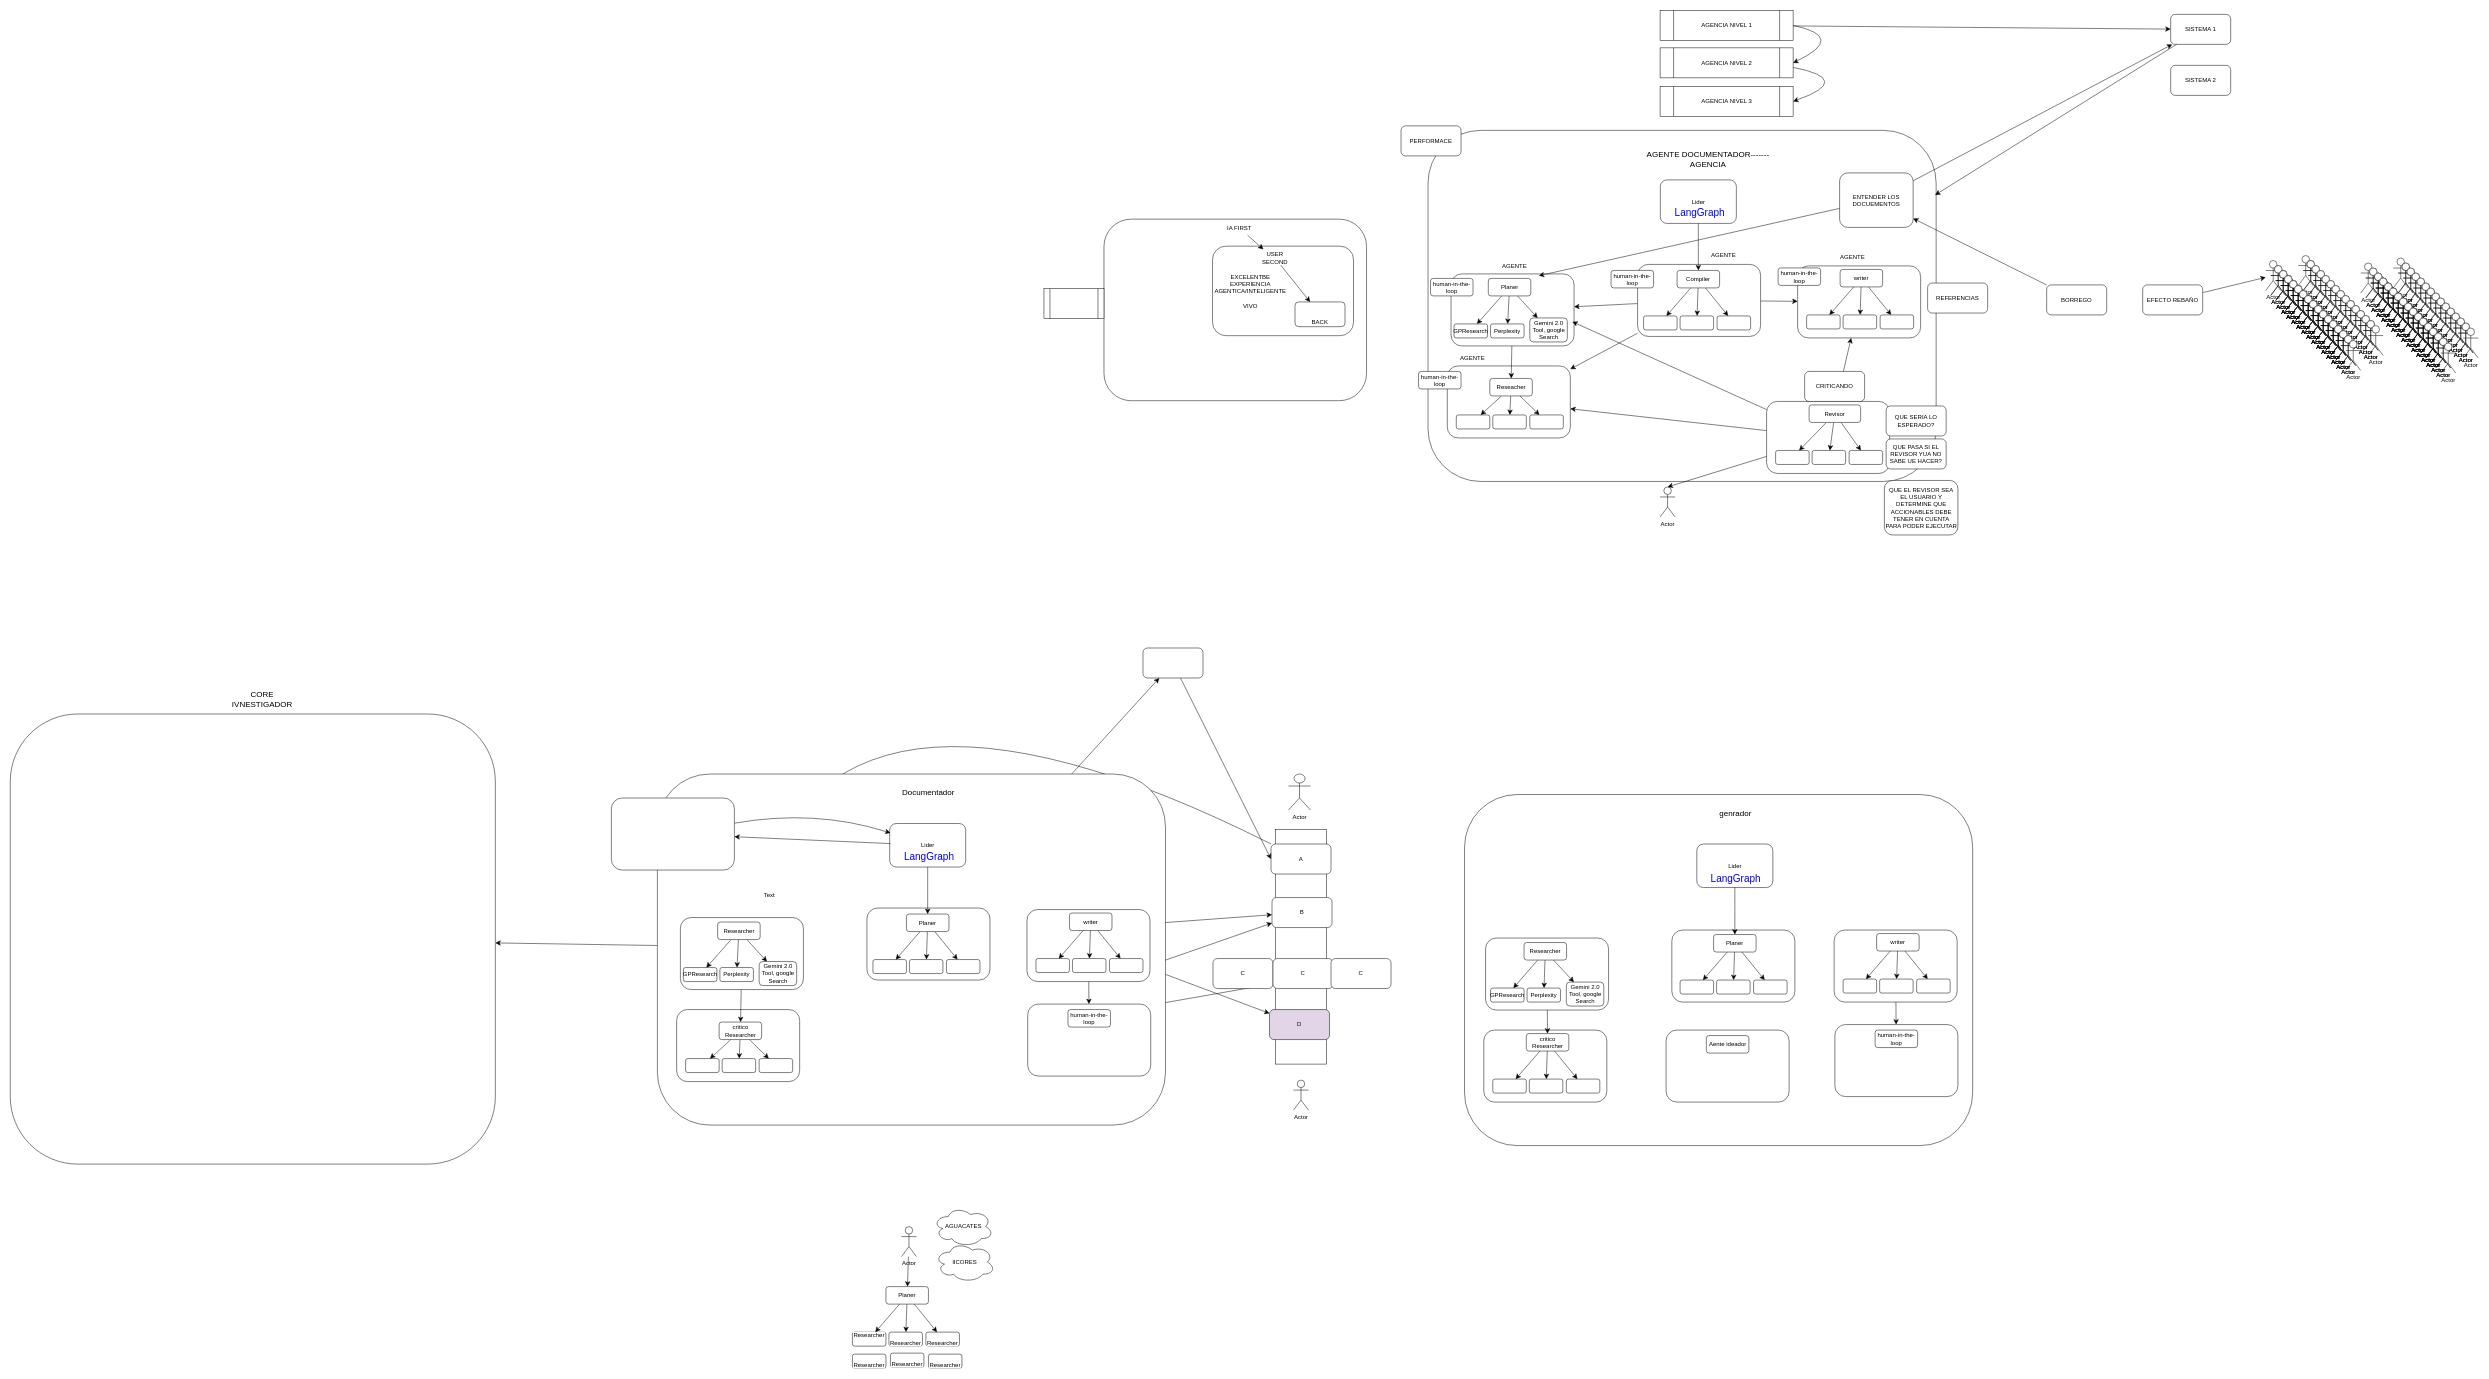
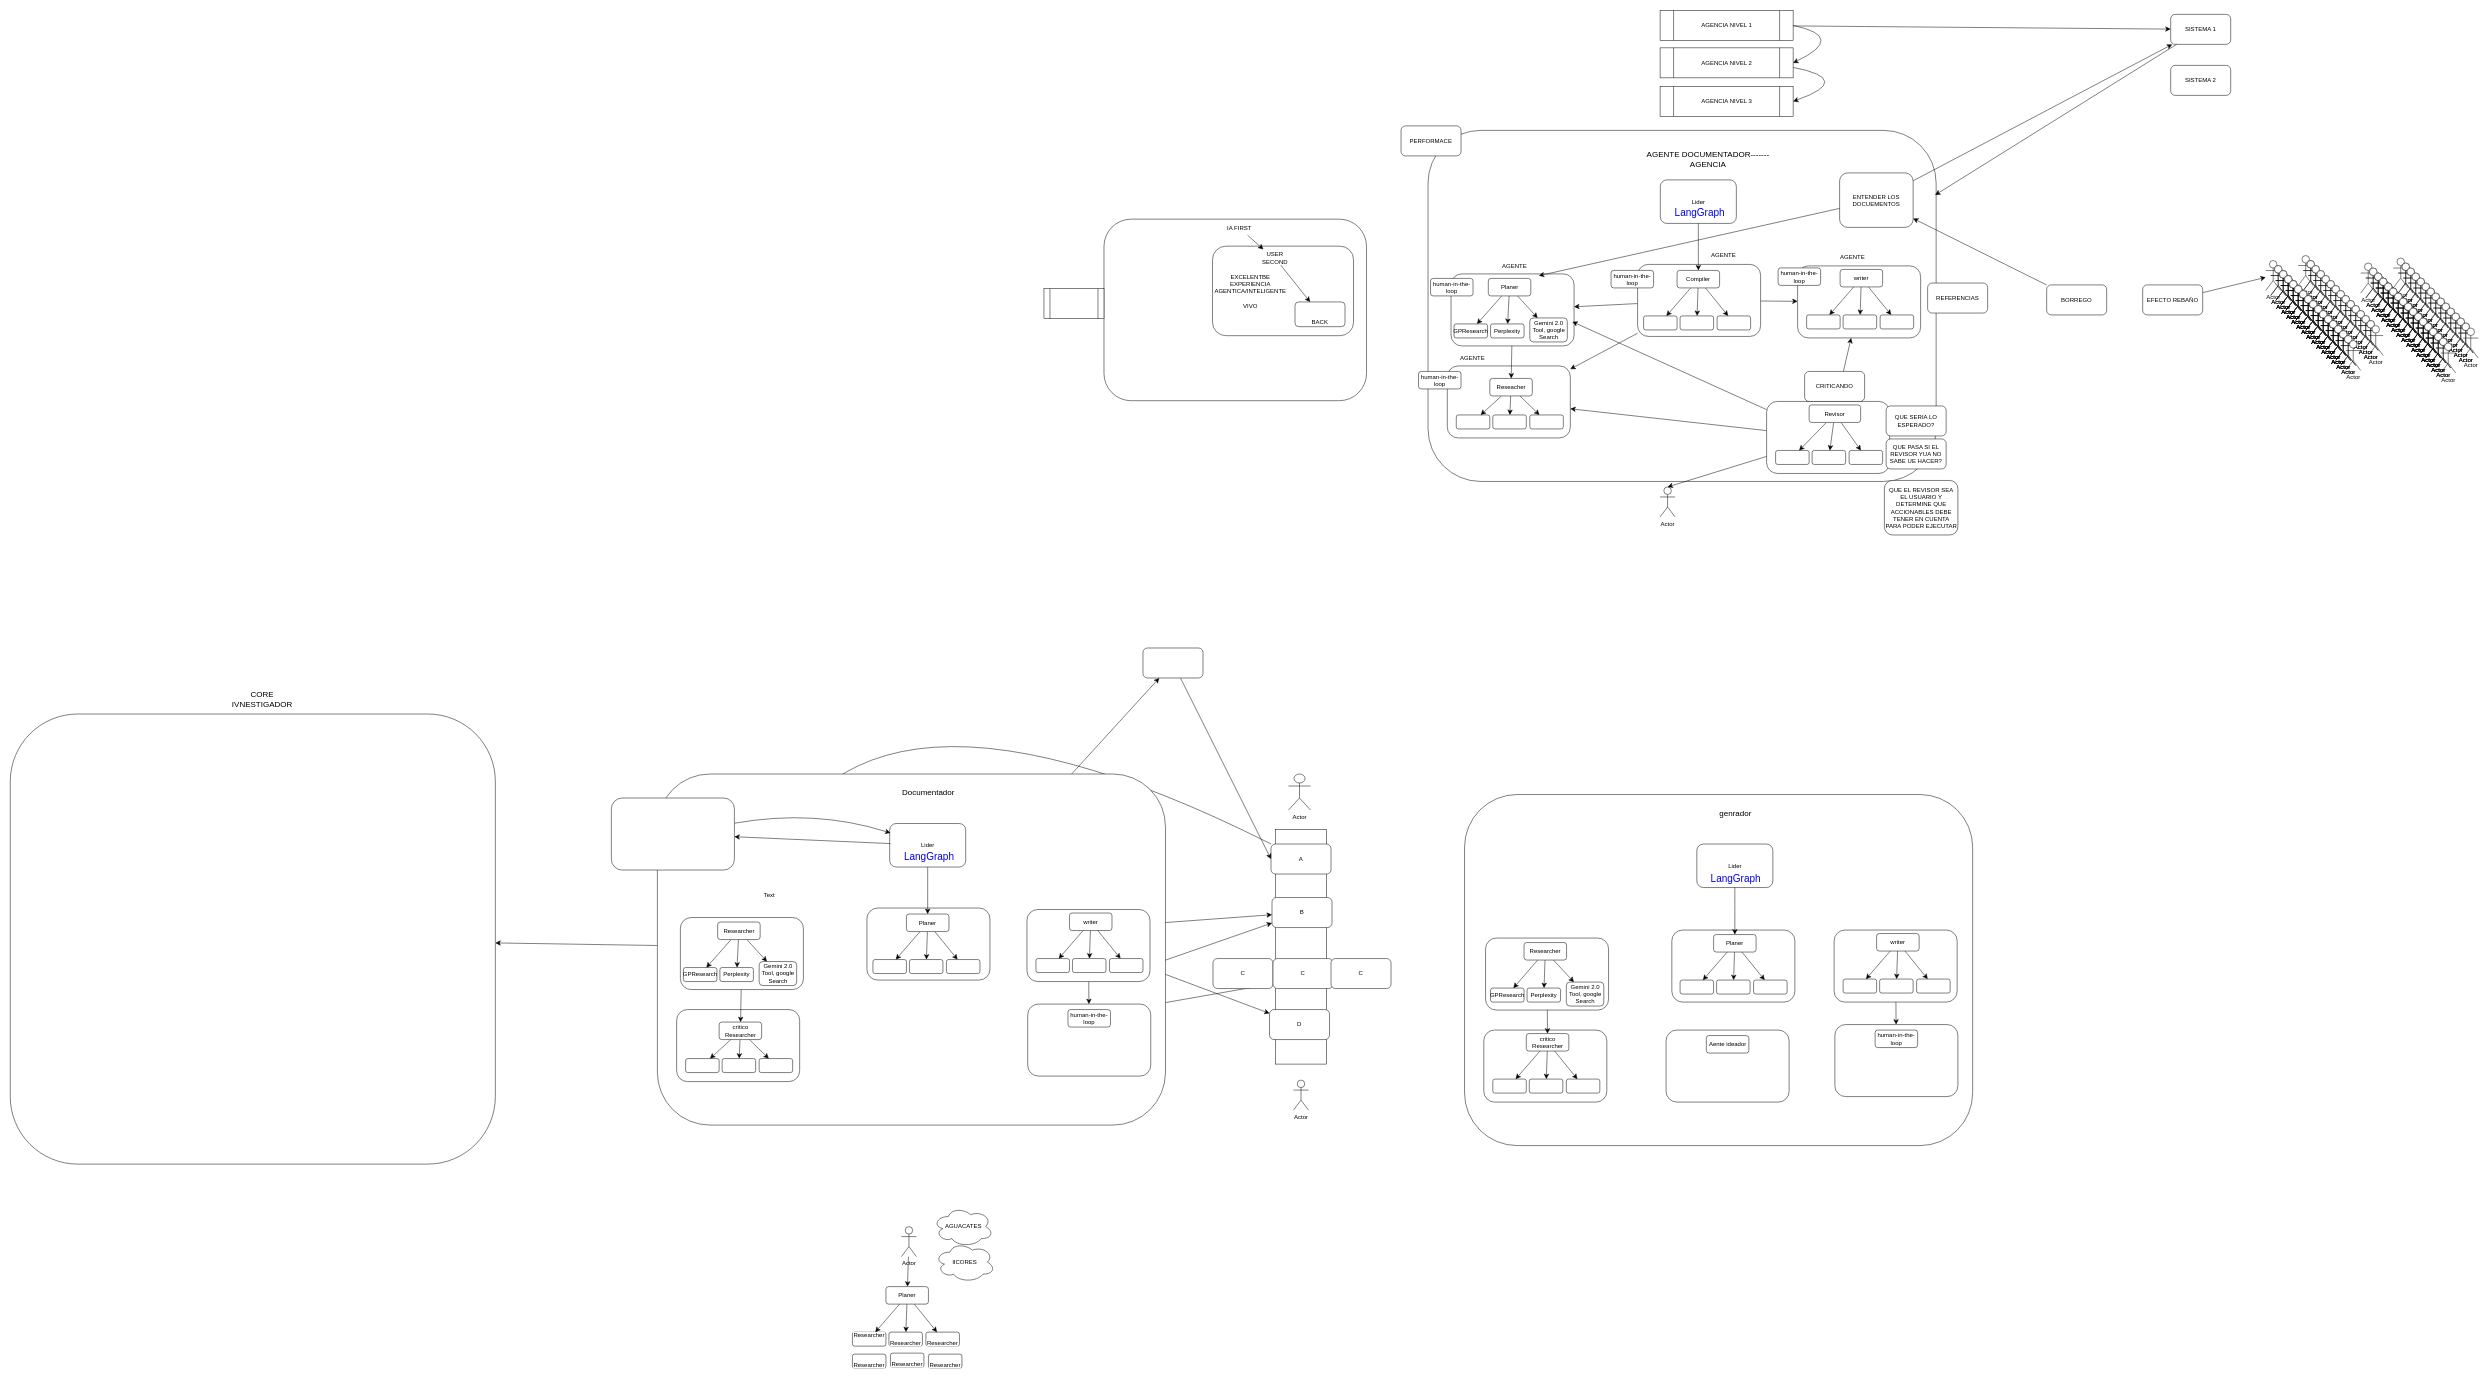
(1299, 1024) -> (1299, 1024)
